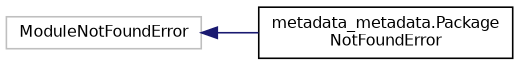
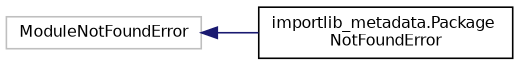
(386, 33) -> (386, 33)
